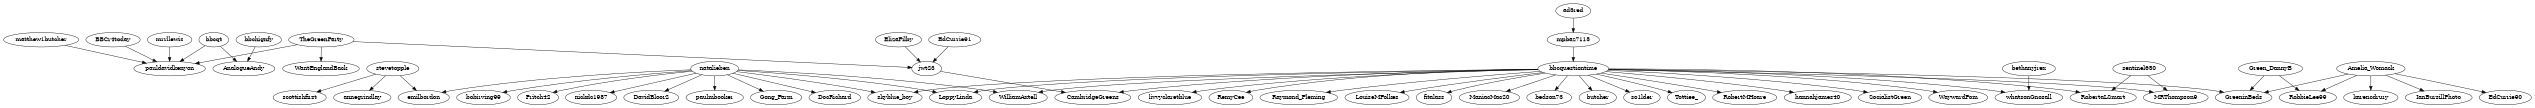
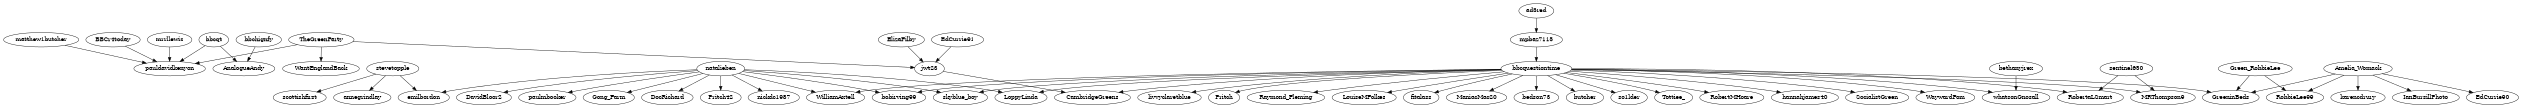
(2270, 69) -> (2255, 69)
none -> (1211, 75)
(1231, 98) -> (1224, 98)
